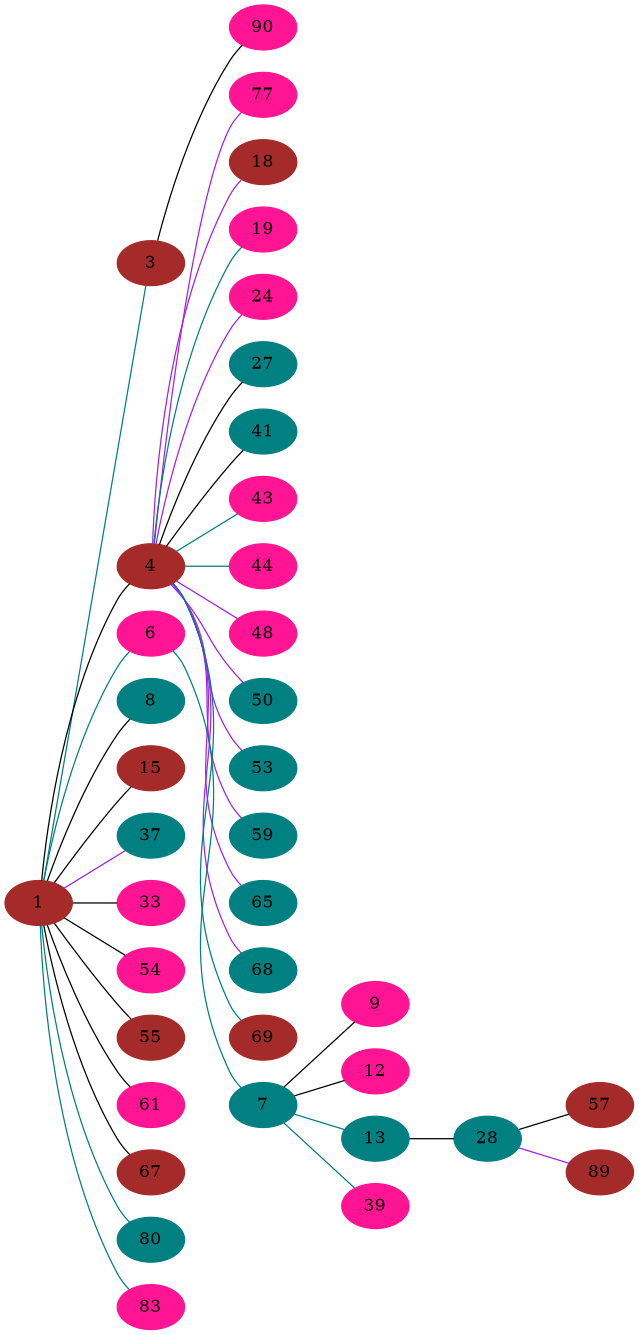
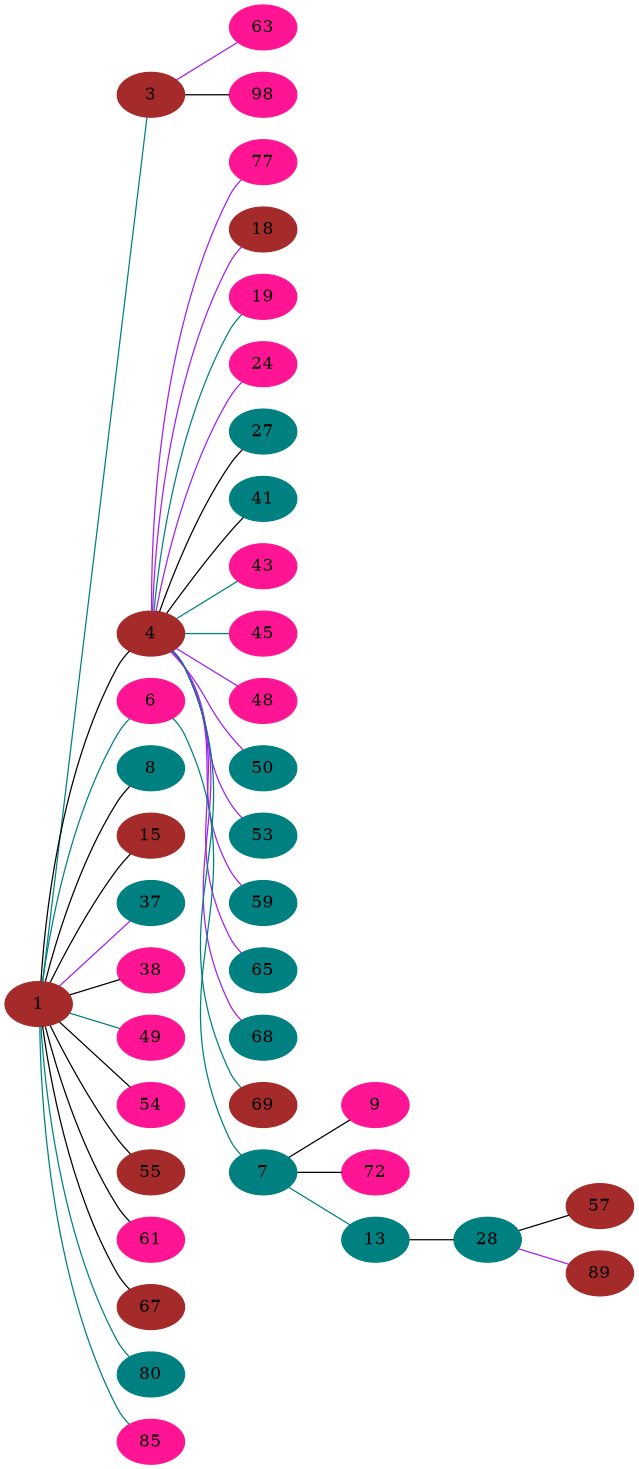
(263, 27) -> (263, 95)
none -> (263, 27)
(263, 566) -> (263, 634)
(151, 903) -> (151, 970)
none -> (151, 1038)
(375, 1071) -> (375, 1172)
(375, 1206) -> none
(151, 1307) -> (151, 1442)
